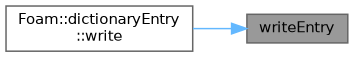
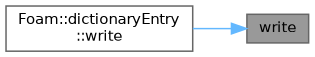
(297, 29) -> (278, 29)
